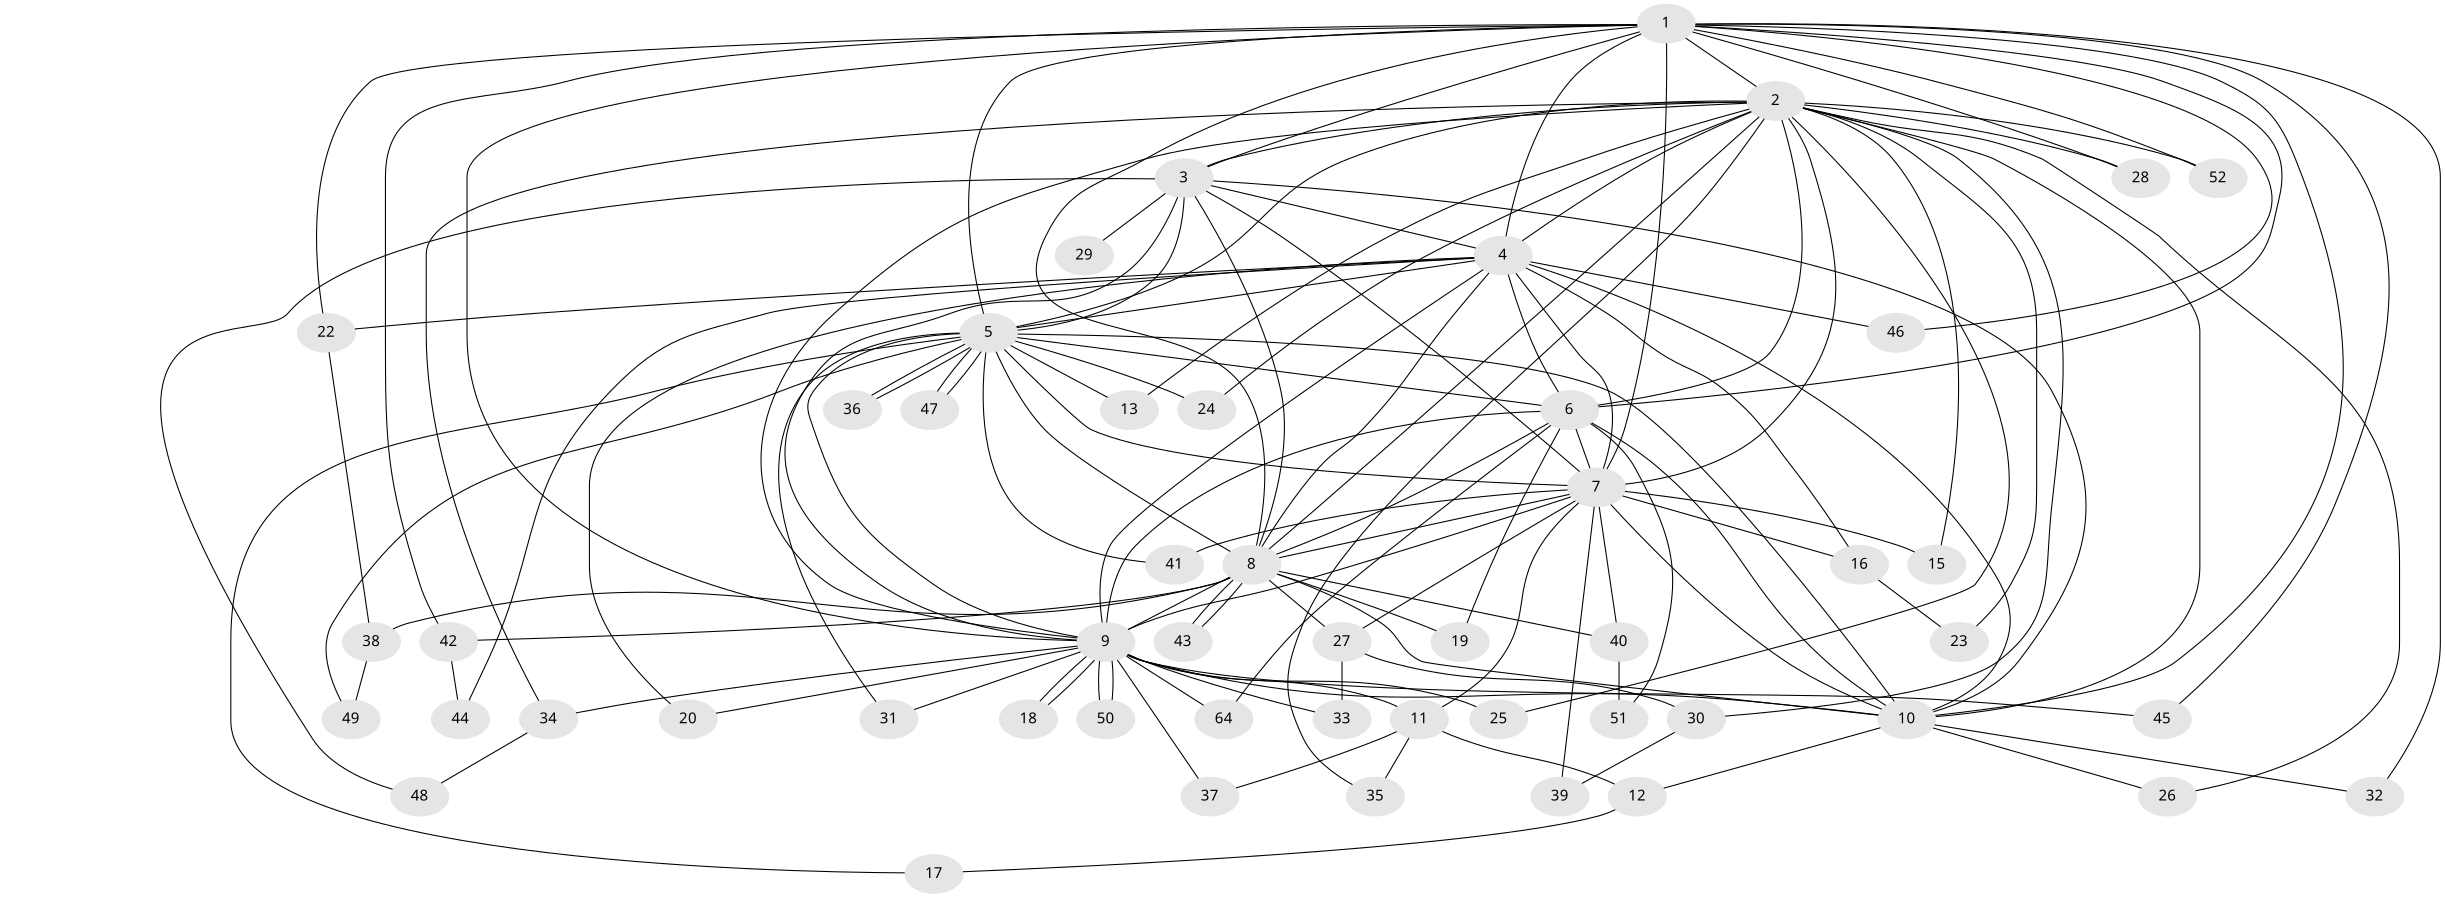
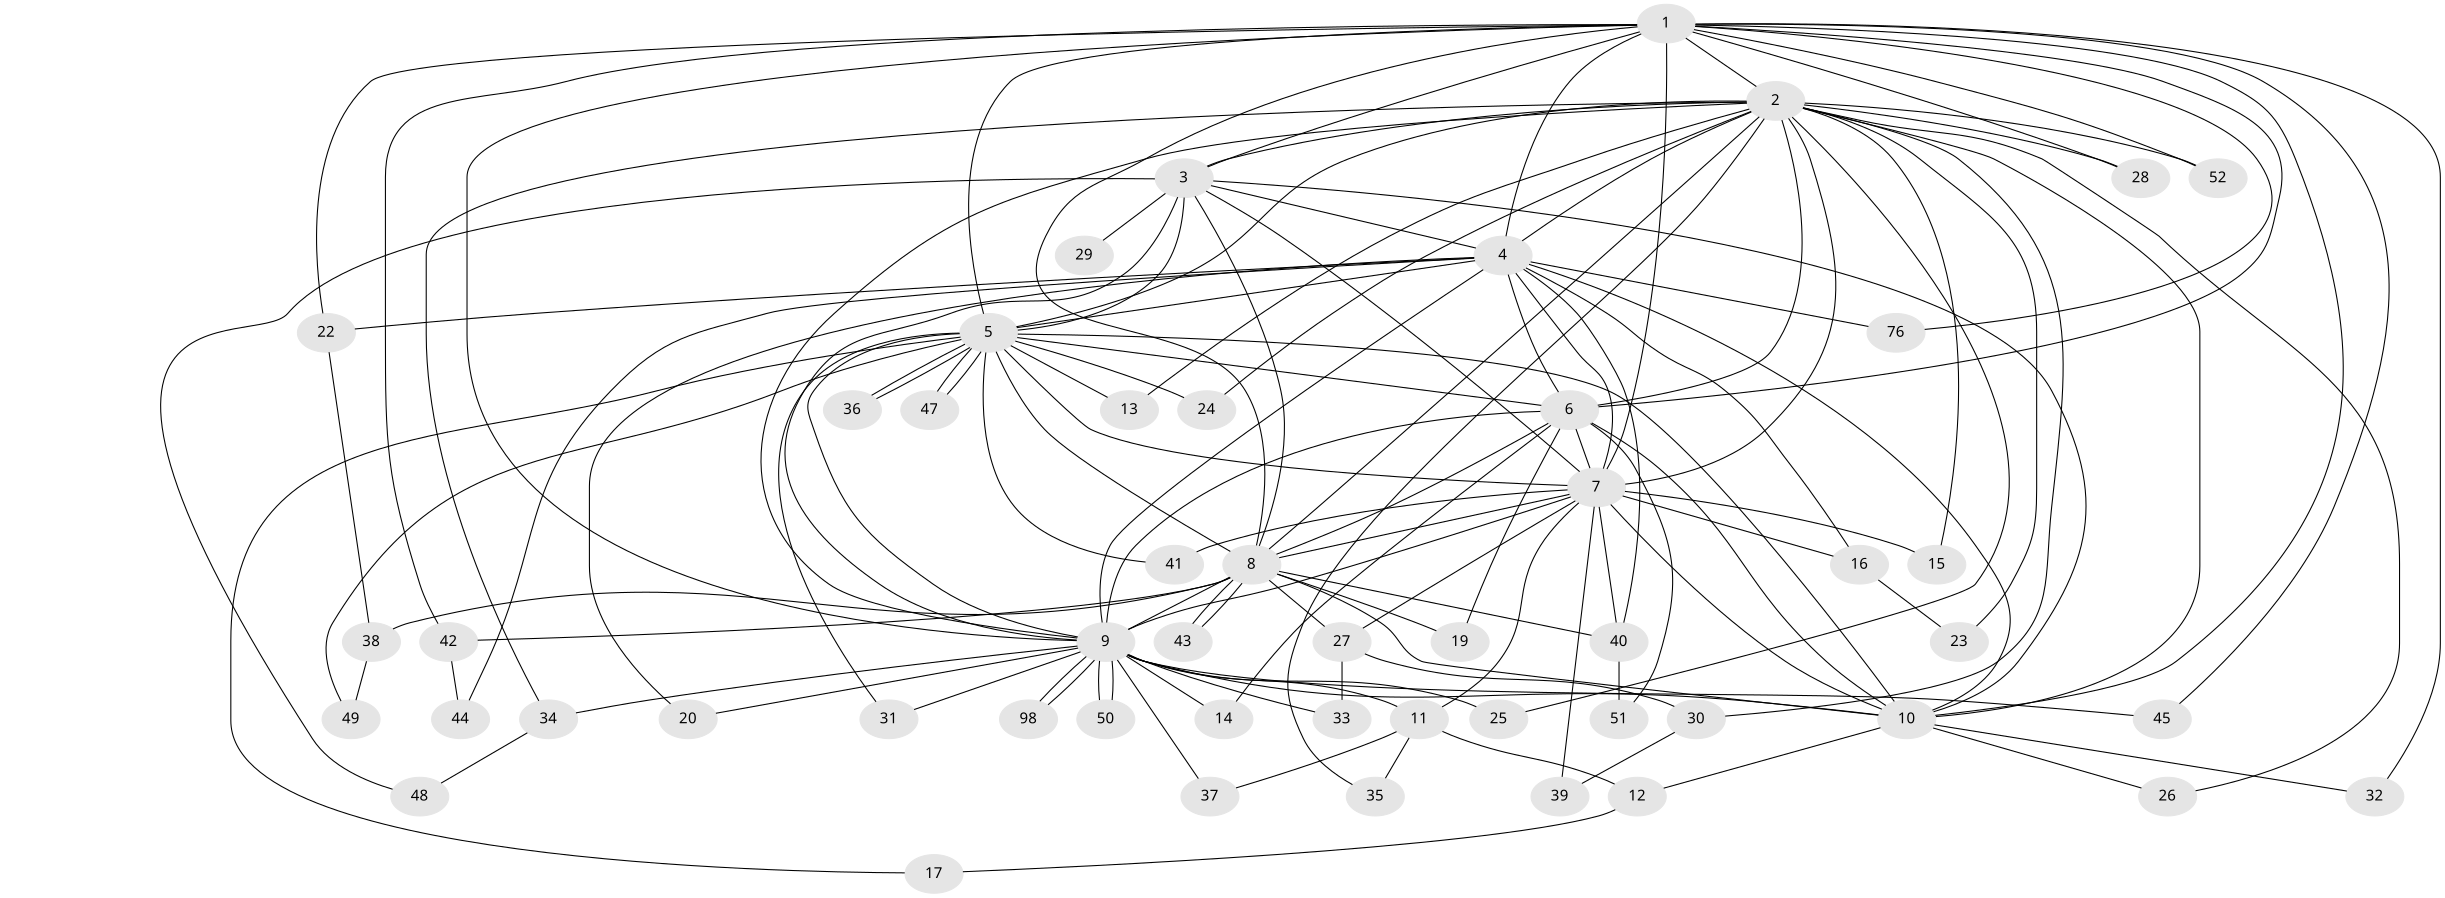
(1896, 333) -> (1896, 333)
(1378, 413) -> (1634, 427)
(1029, 719) -> (1029, 719)
(1224, 719) -> (1224, 719)
